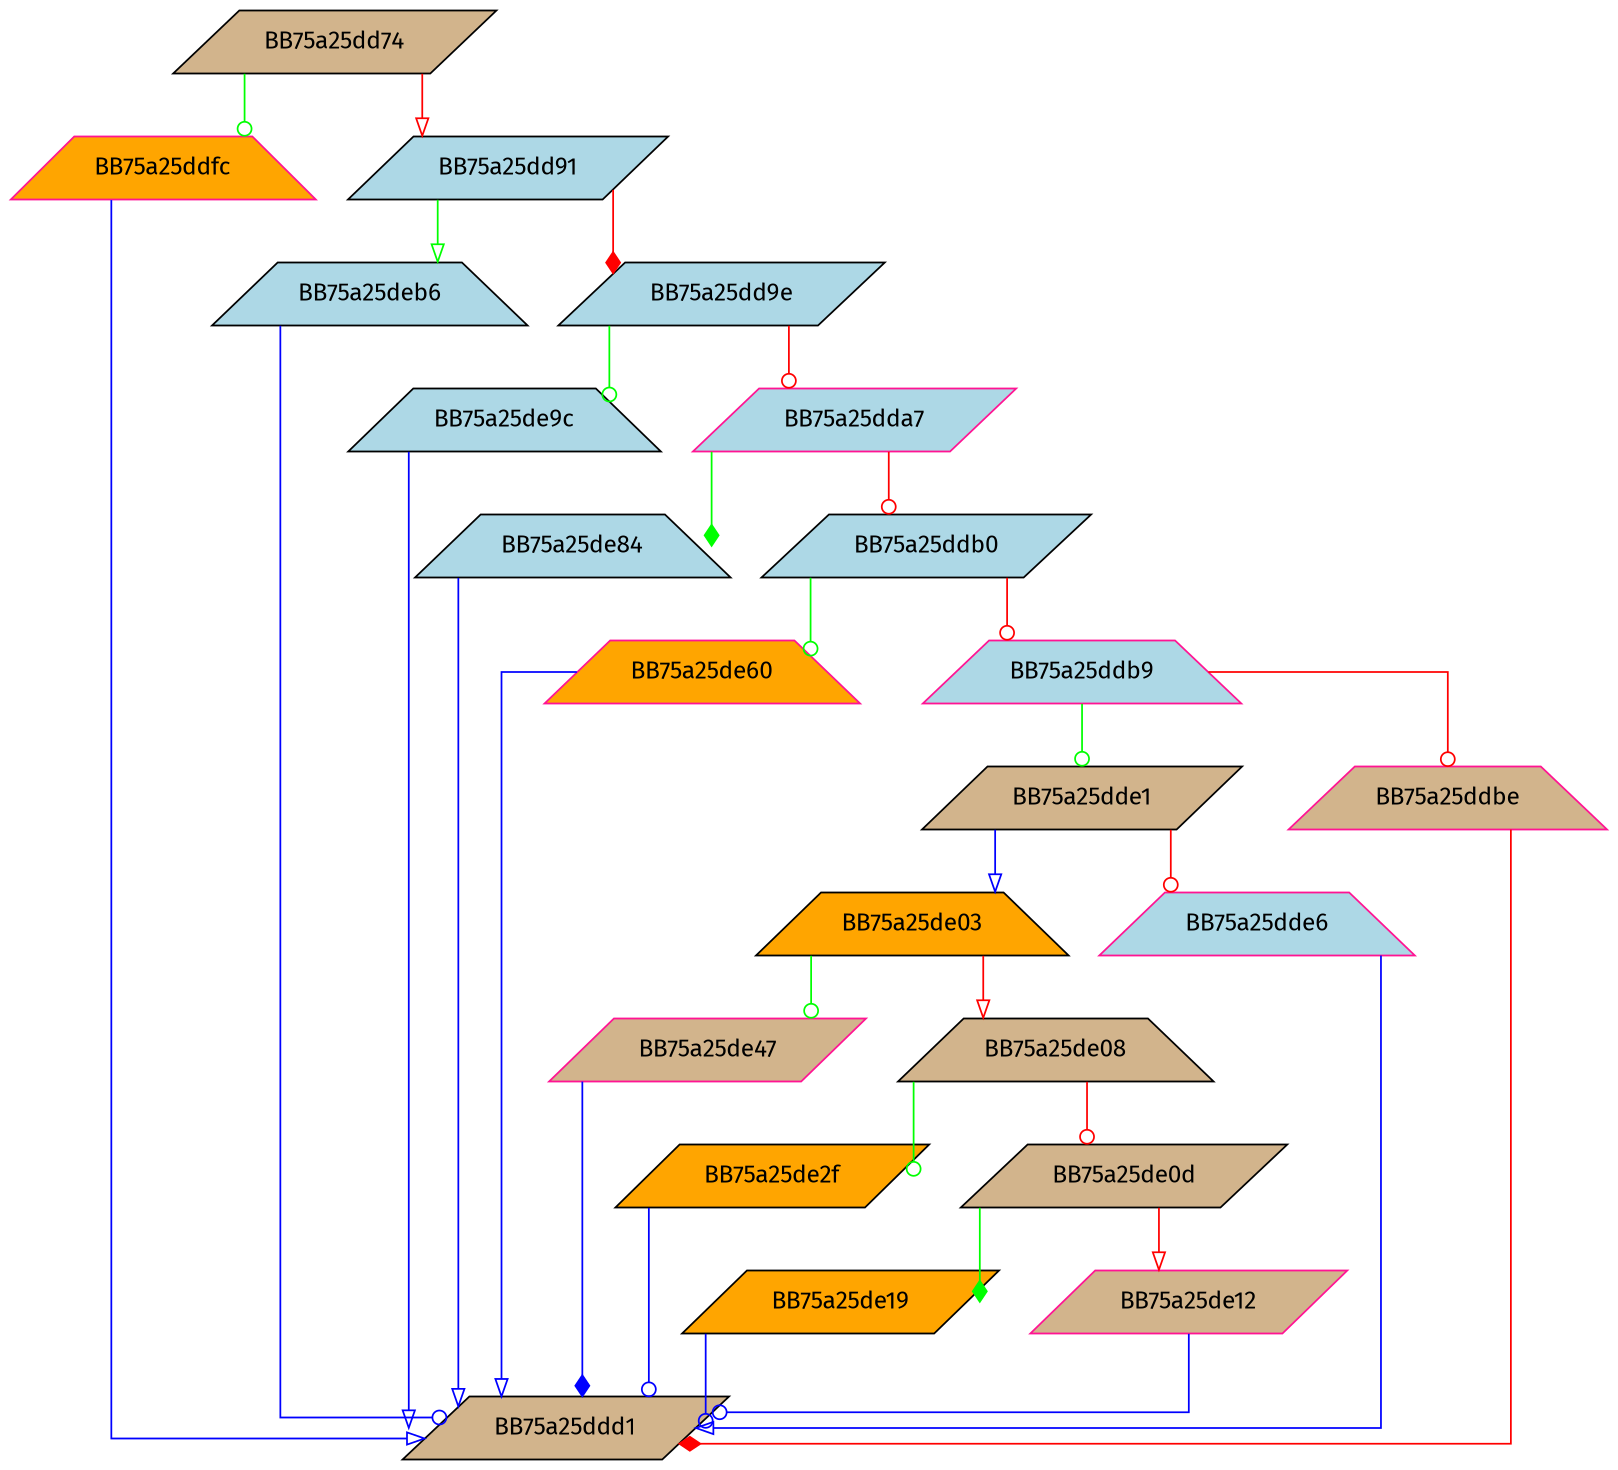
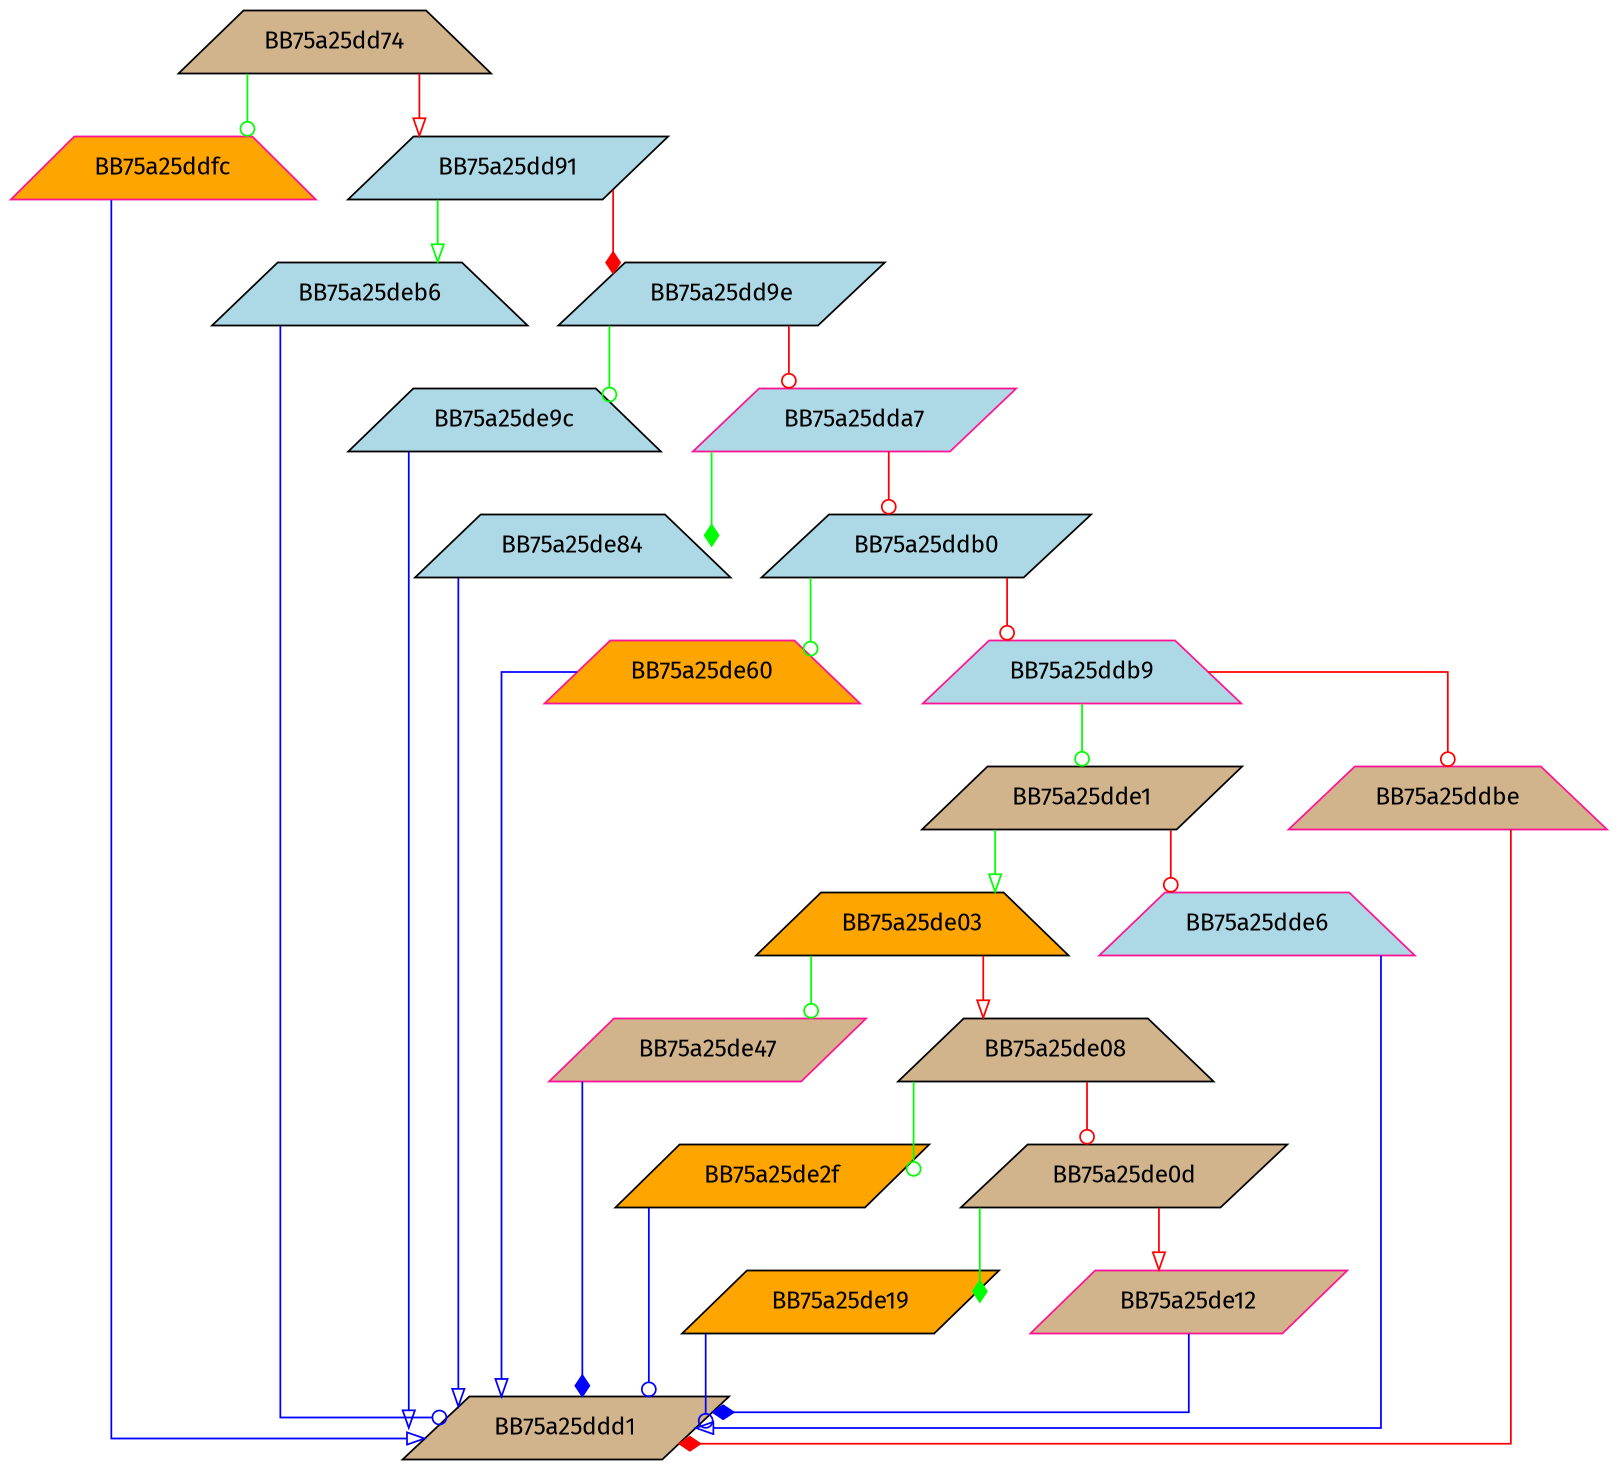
(335, 42) -> (335, 42)
(995, 852) -> (995, 852)
(997, 1412) -> (1000, 1412)
